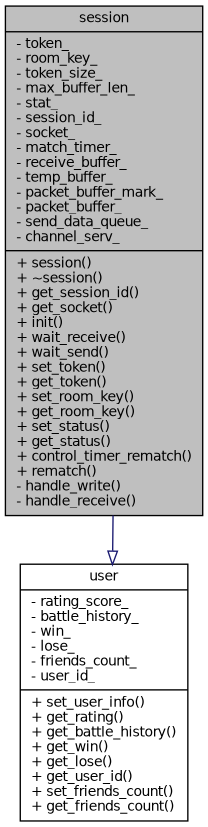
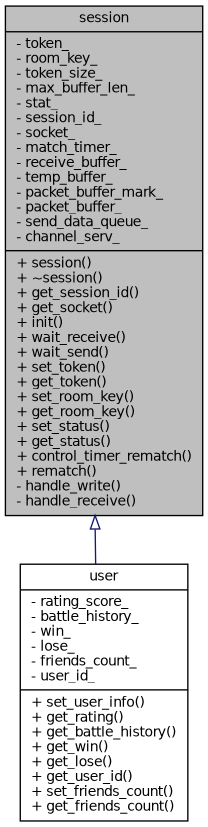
(113, 533) -> (95, 547)
